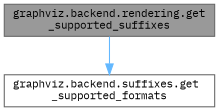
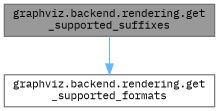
(109, 91) -> (109, 91)
